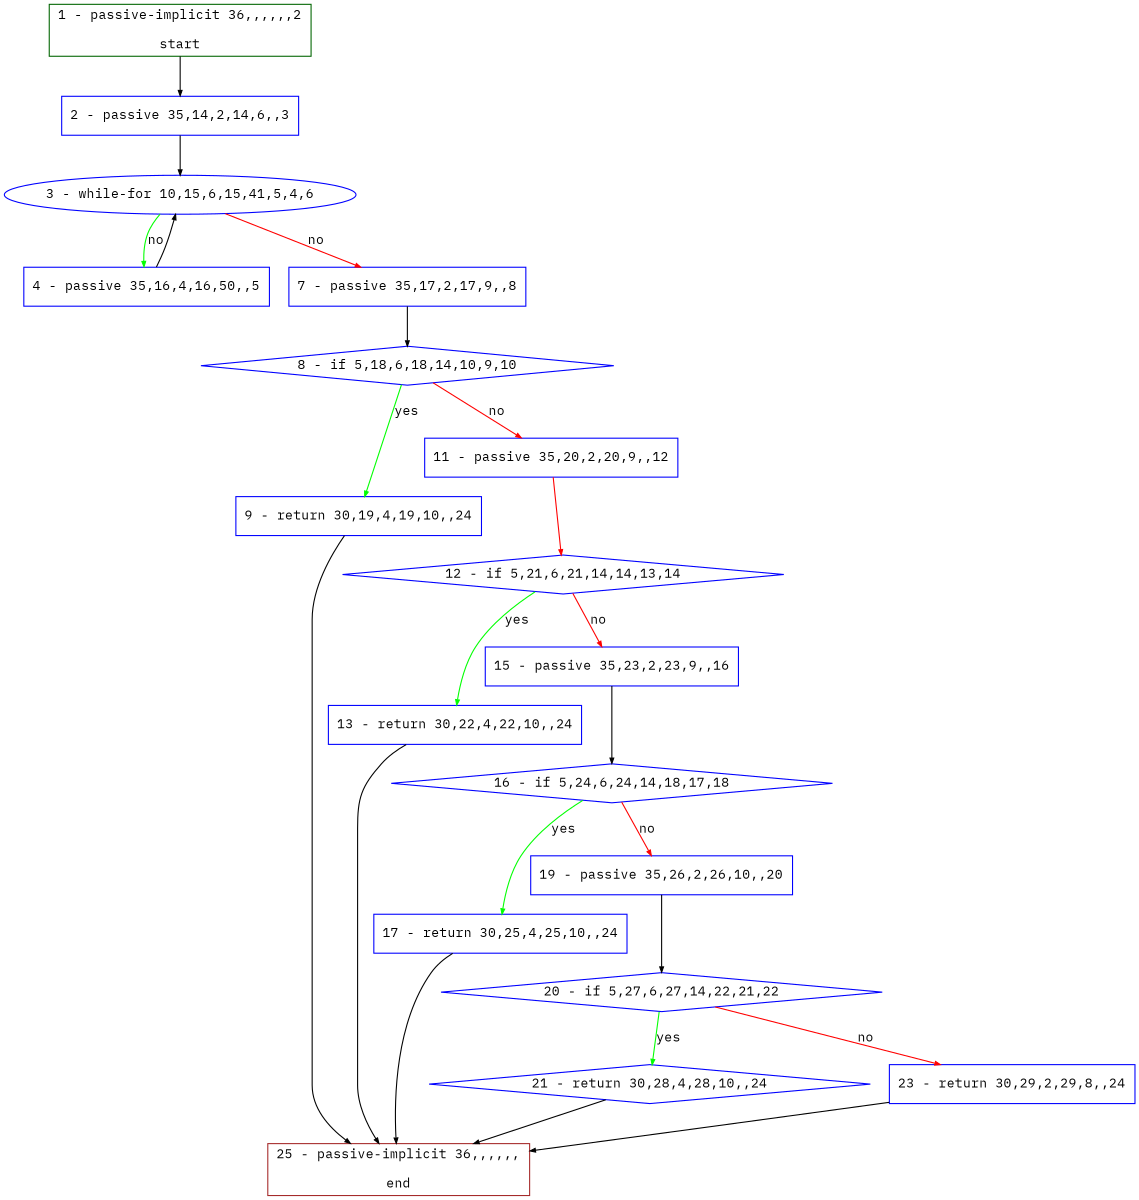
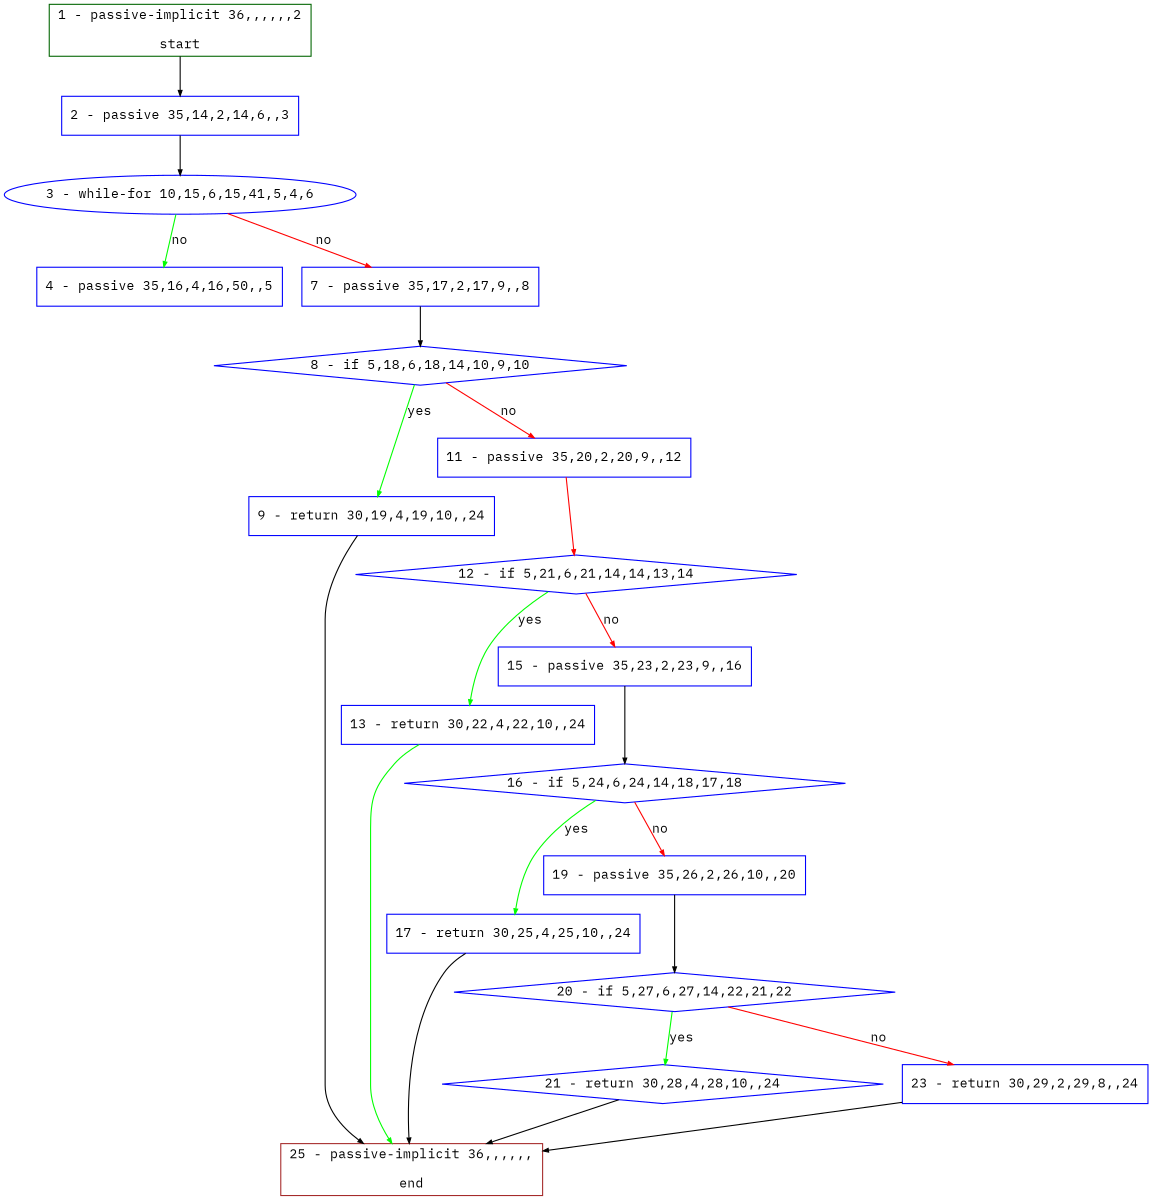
(166, 244) -> none
(358, 934) -> (371, 934)
